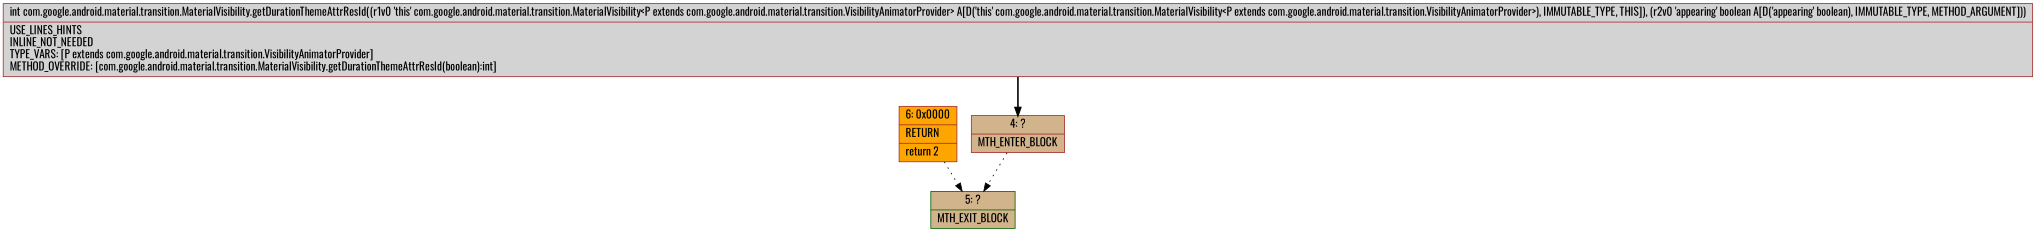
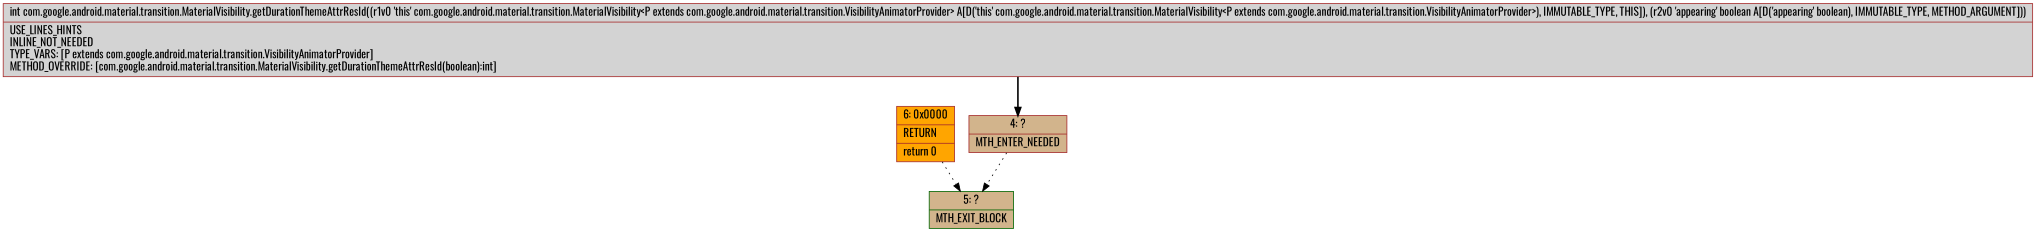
(1018, 143) -> (1018, 143)
(922, 152) -> (920, 152)
